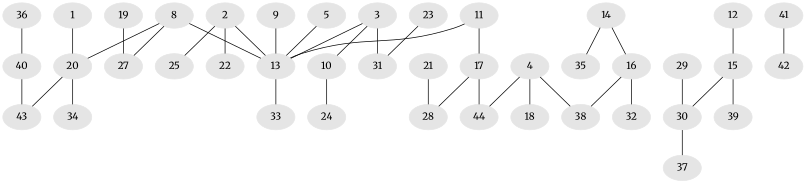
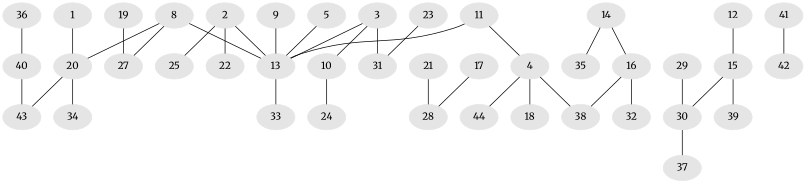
(479, 41) -> (504, 41)
(479, 92) -> none
